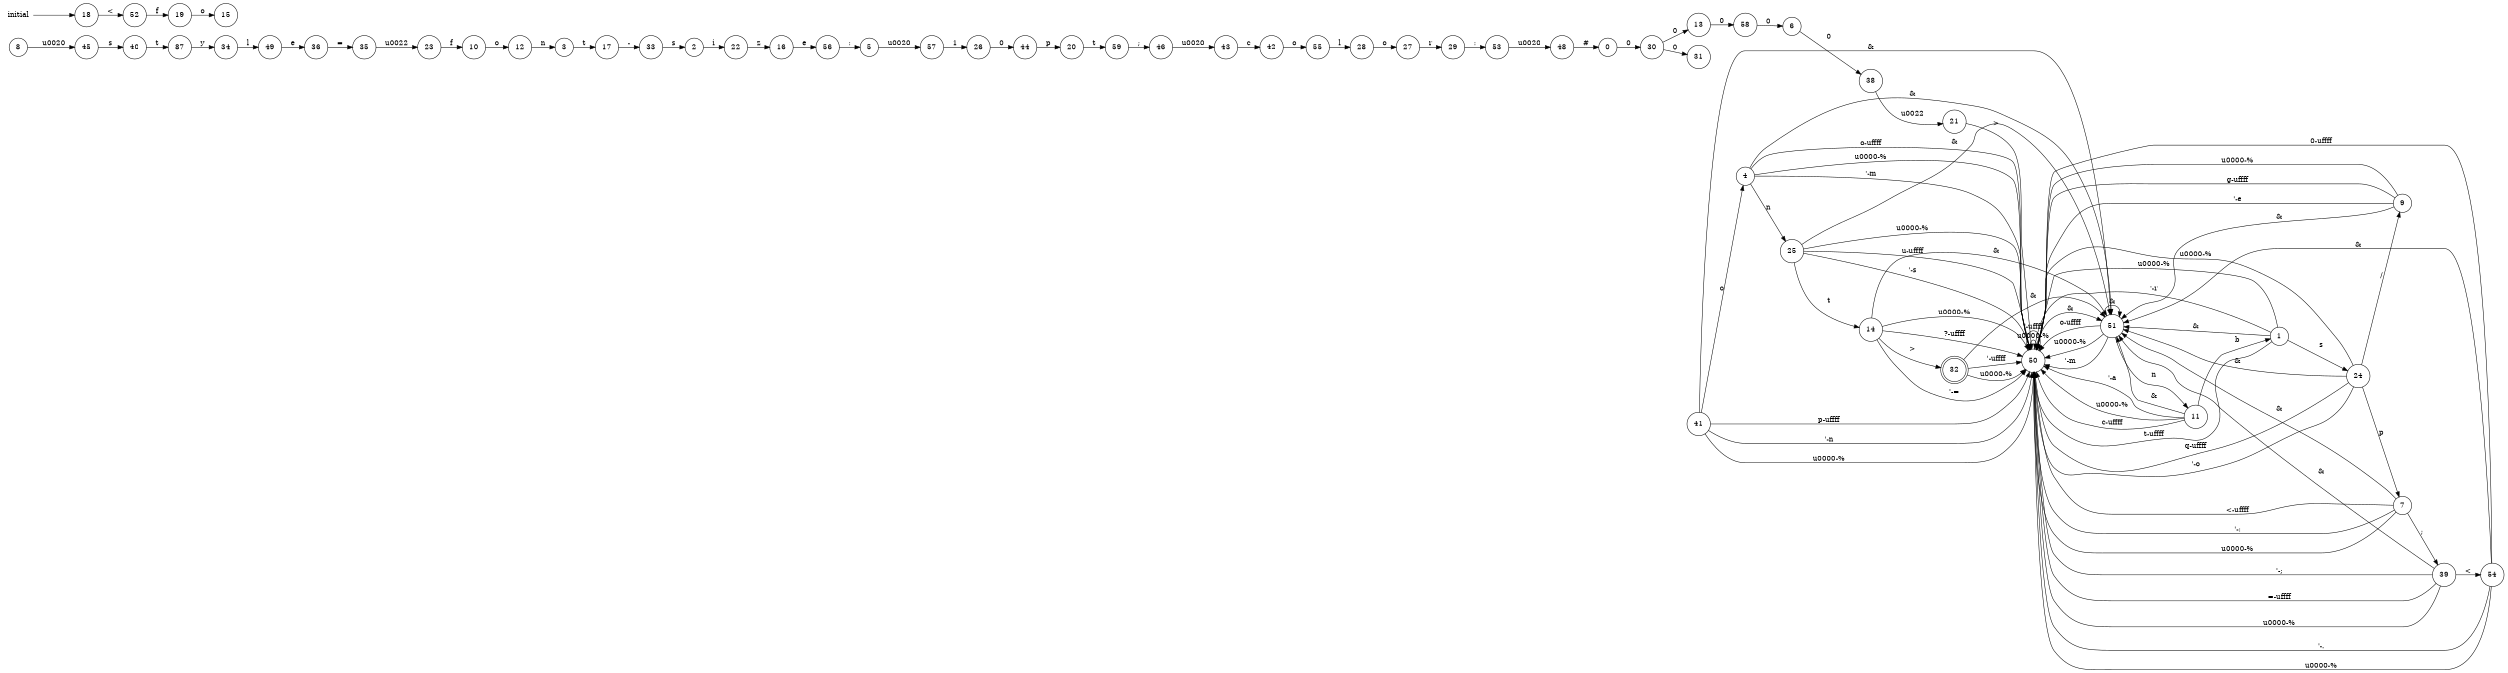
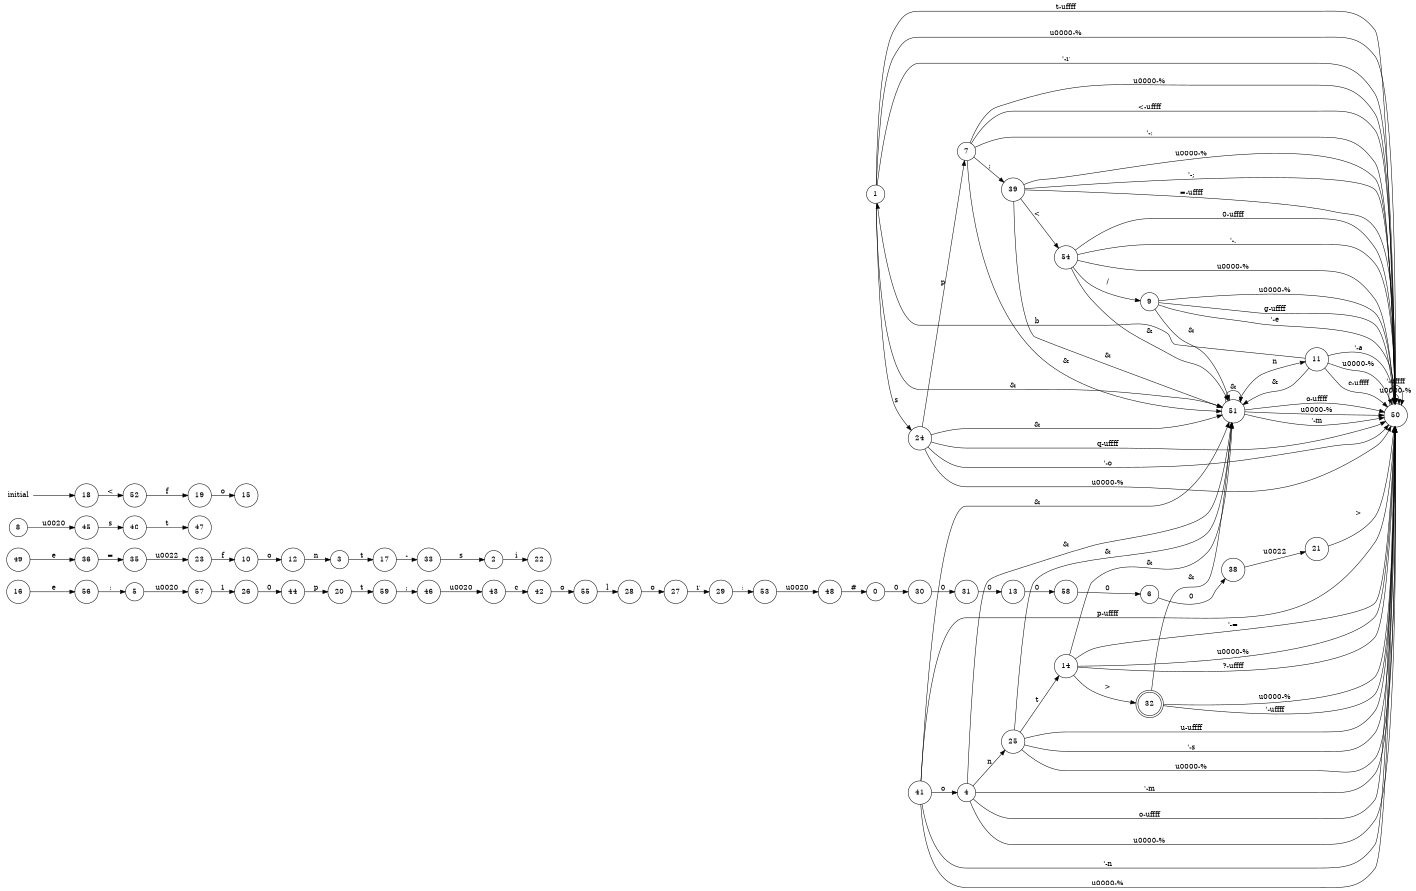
(1673, 37) -> (987, 592)
(180, 47) -> (200, 528)
(226, 47) -> none
(756, 47) -> none
(2380, 291) -> (1100, 290)
(2057, 315) -> none
